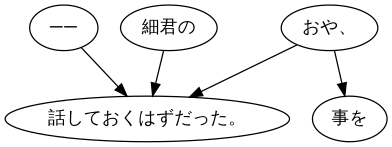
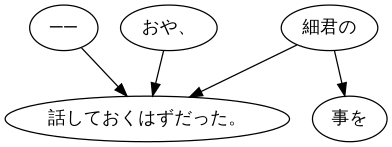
(338, 67) -> (338, 67)
